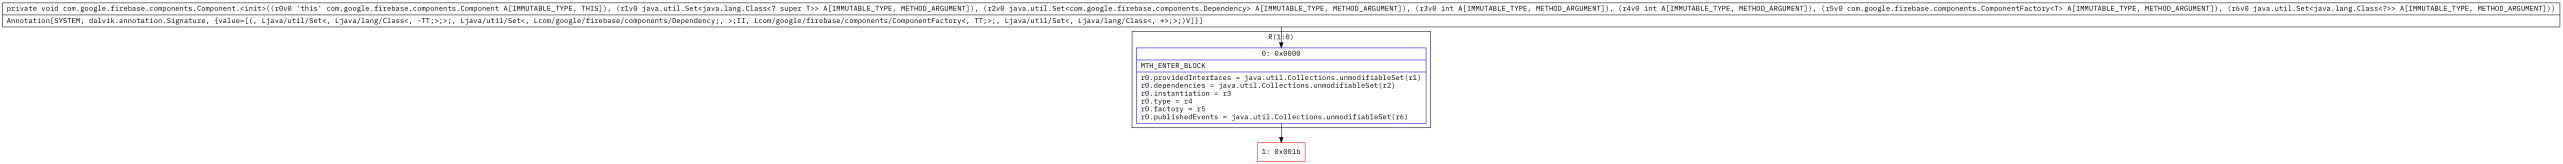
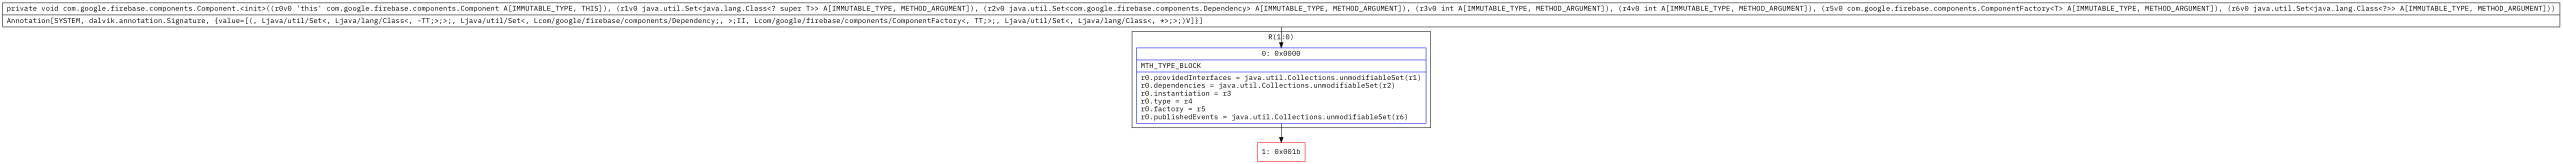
(1173, 66) -> (1171, 66)
